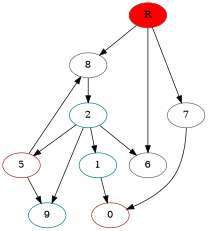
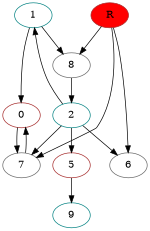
(53, 118) -> (50, 38)
none -> (17, 137)
(69, 162) -> (49, 138)
